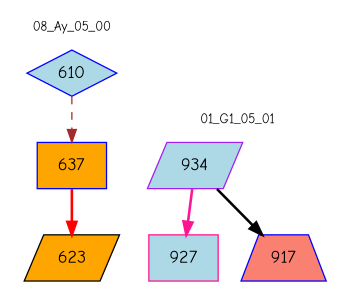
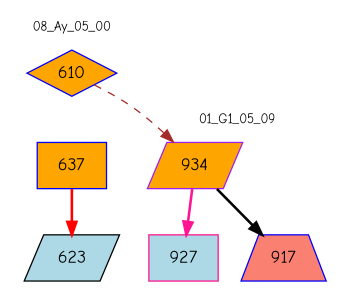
(72, 73) -> (72, 73)
(72, 113) -> (120, 99)
(237, 120) -> (237, 120)
(195, 166) -> (195, 166)
(72, 258) -> (72, 258)
